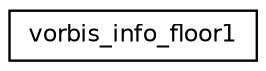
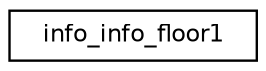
(133, 36) -> (133, 36)
